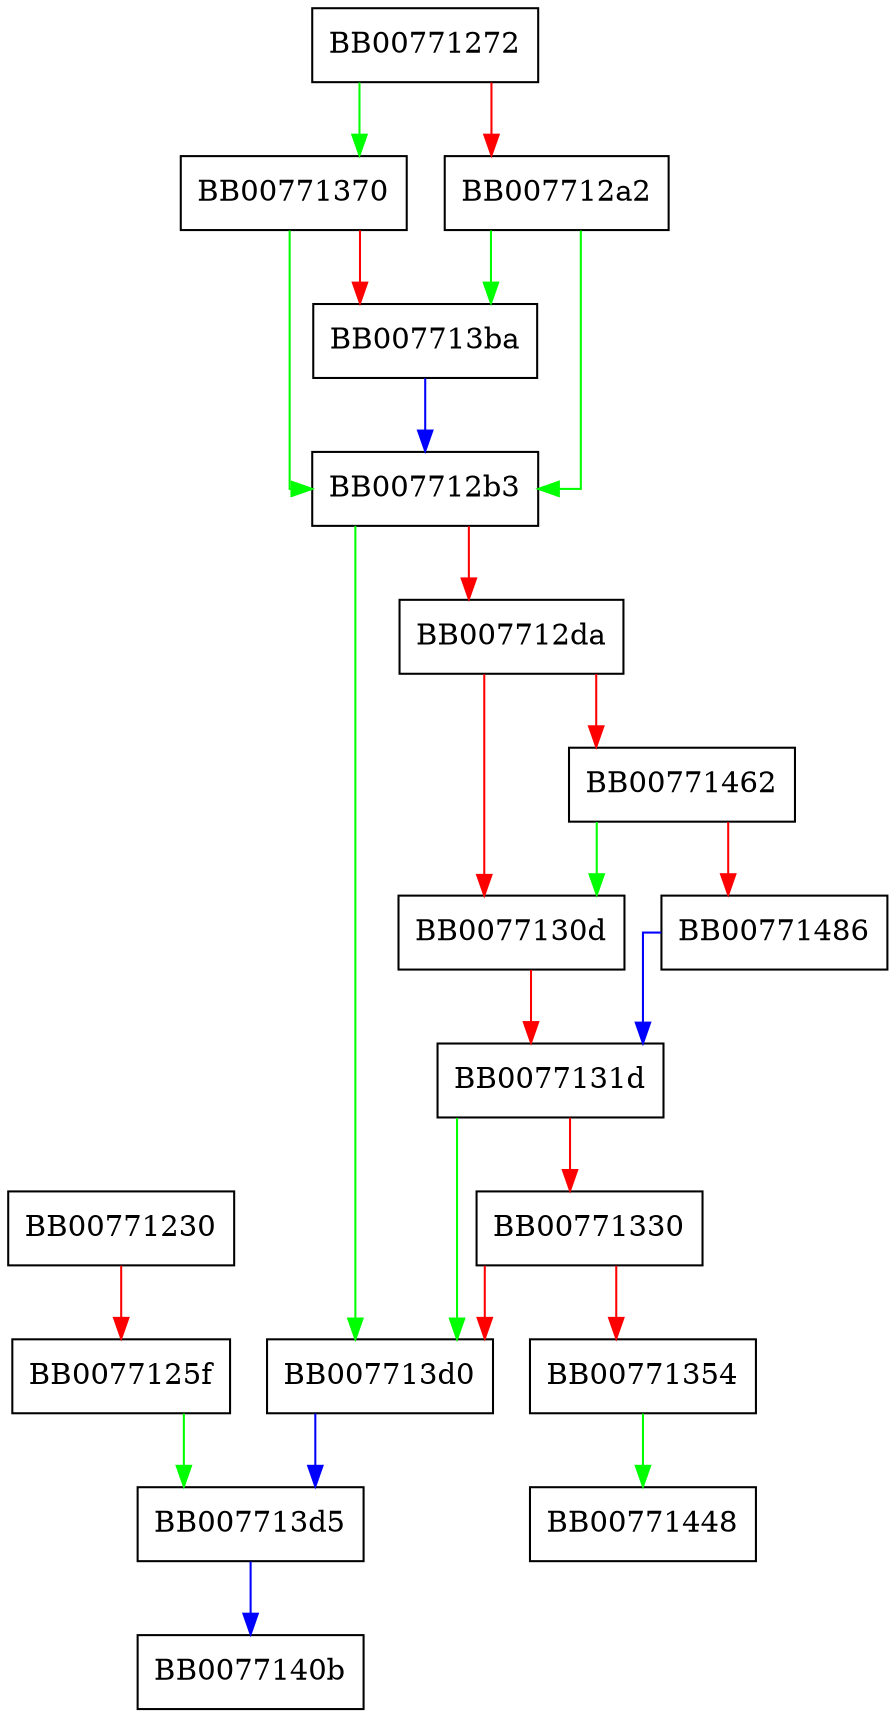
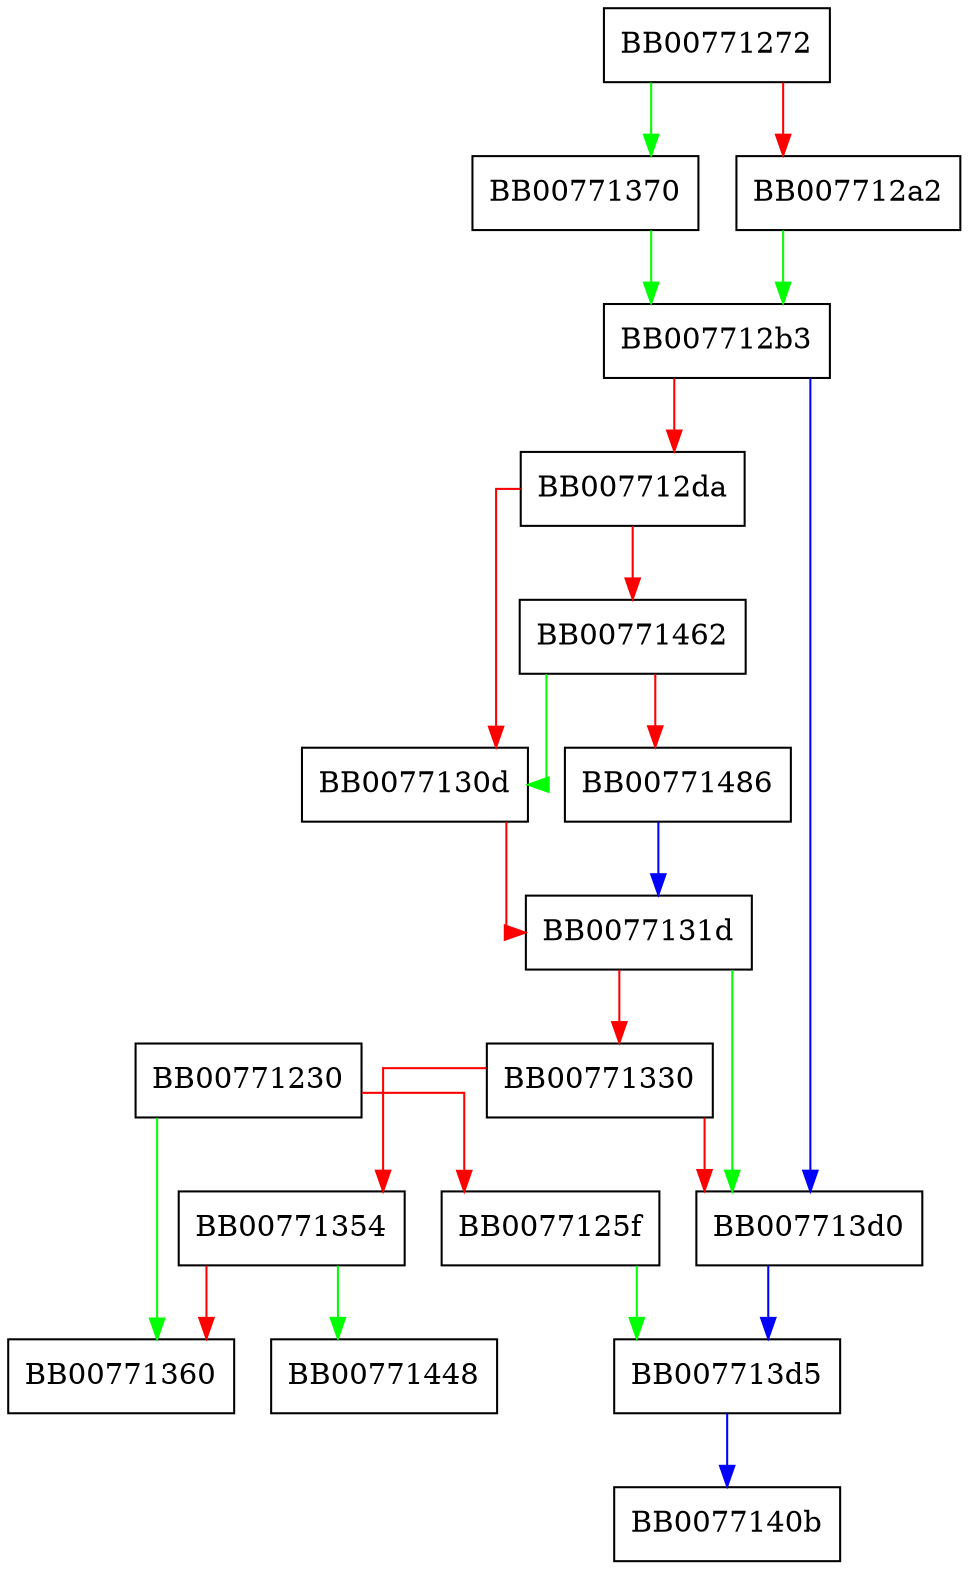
(425, 341) -> none
(355, 922) -> (810, 774)
none -> (121, 1376)
